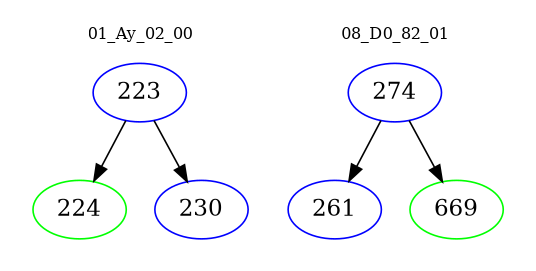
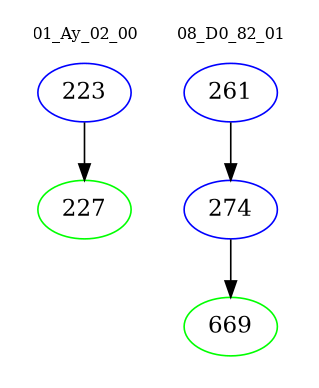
(369, 144) -> (231, 143)
(80, 210) -> (84, 210)
(202, 210) -> none
